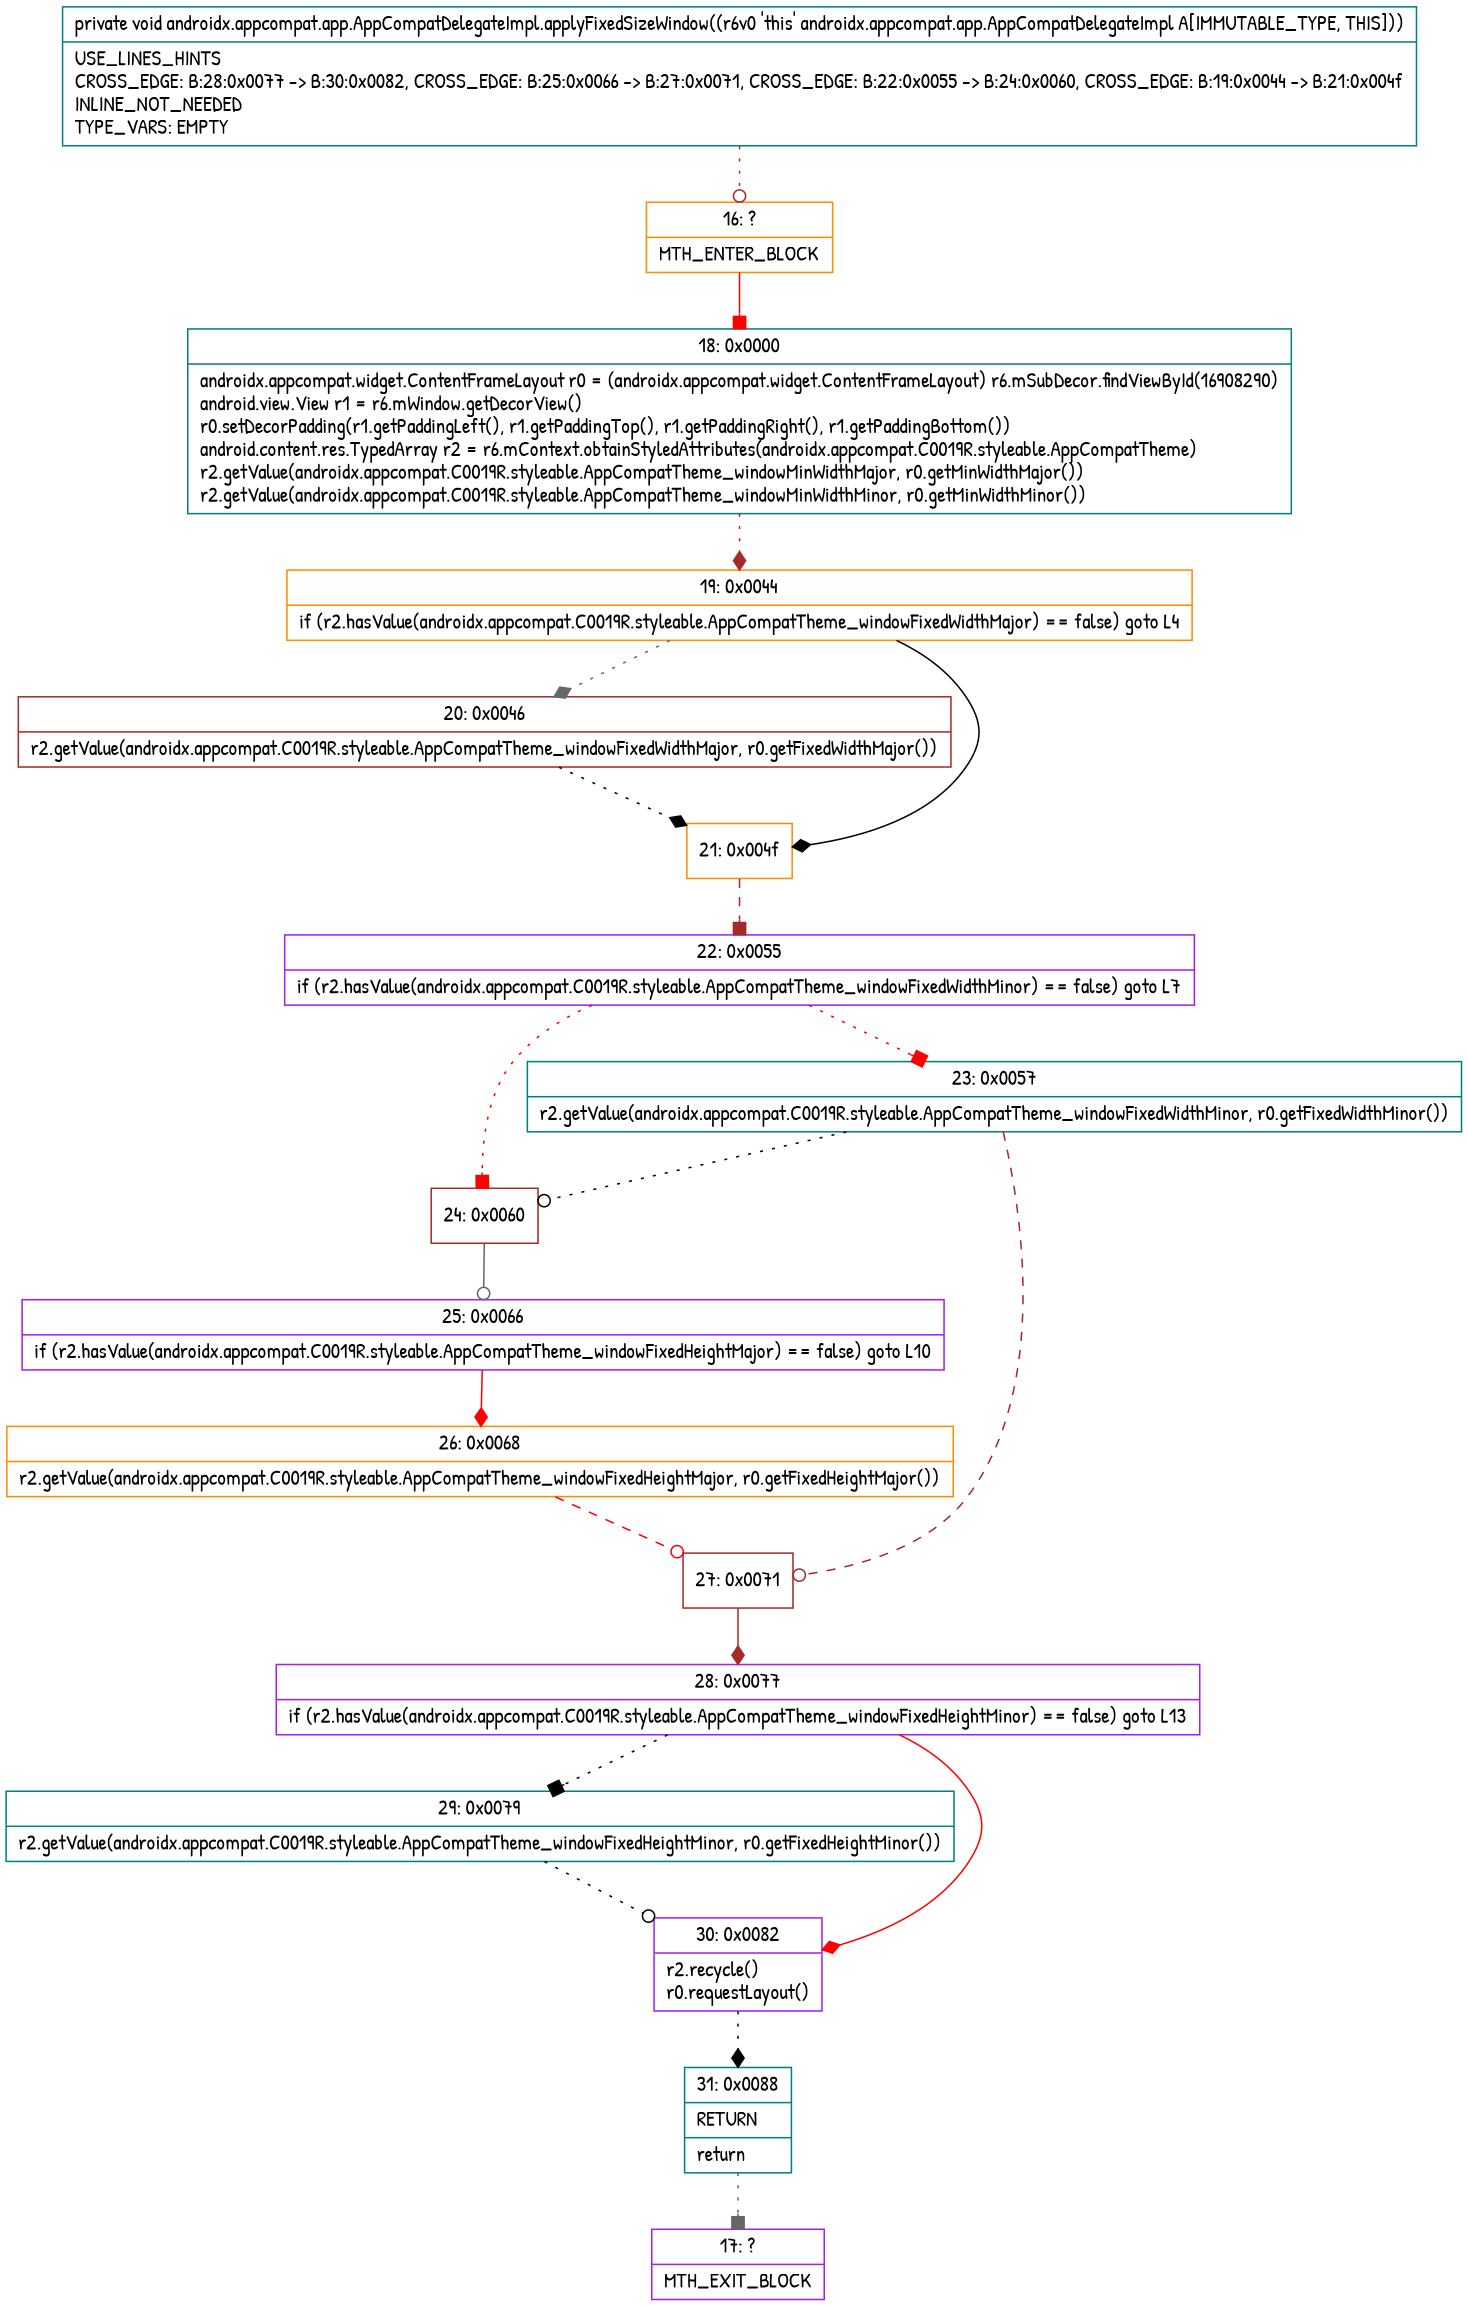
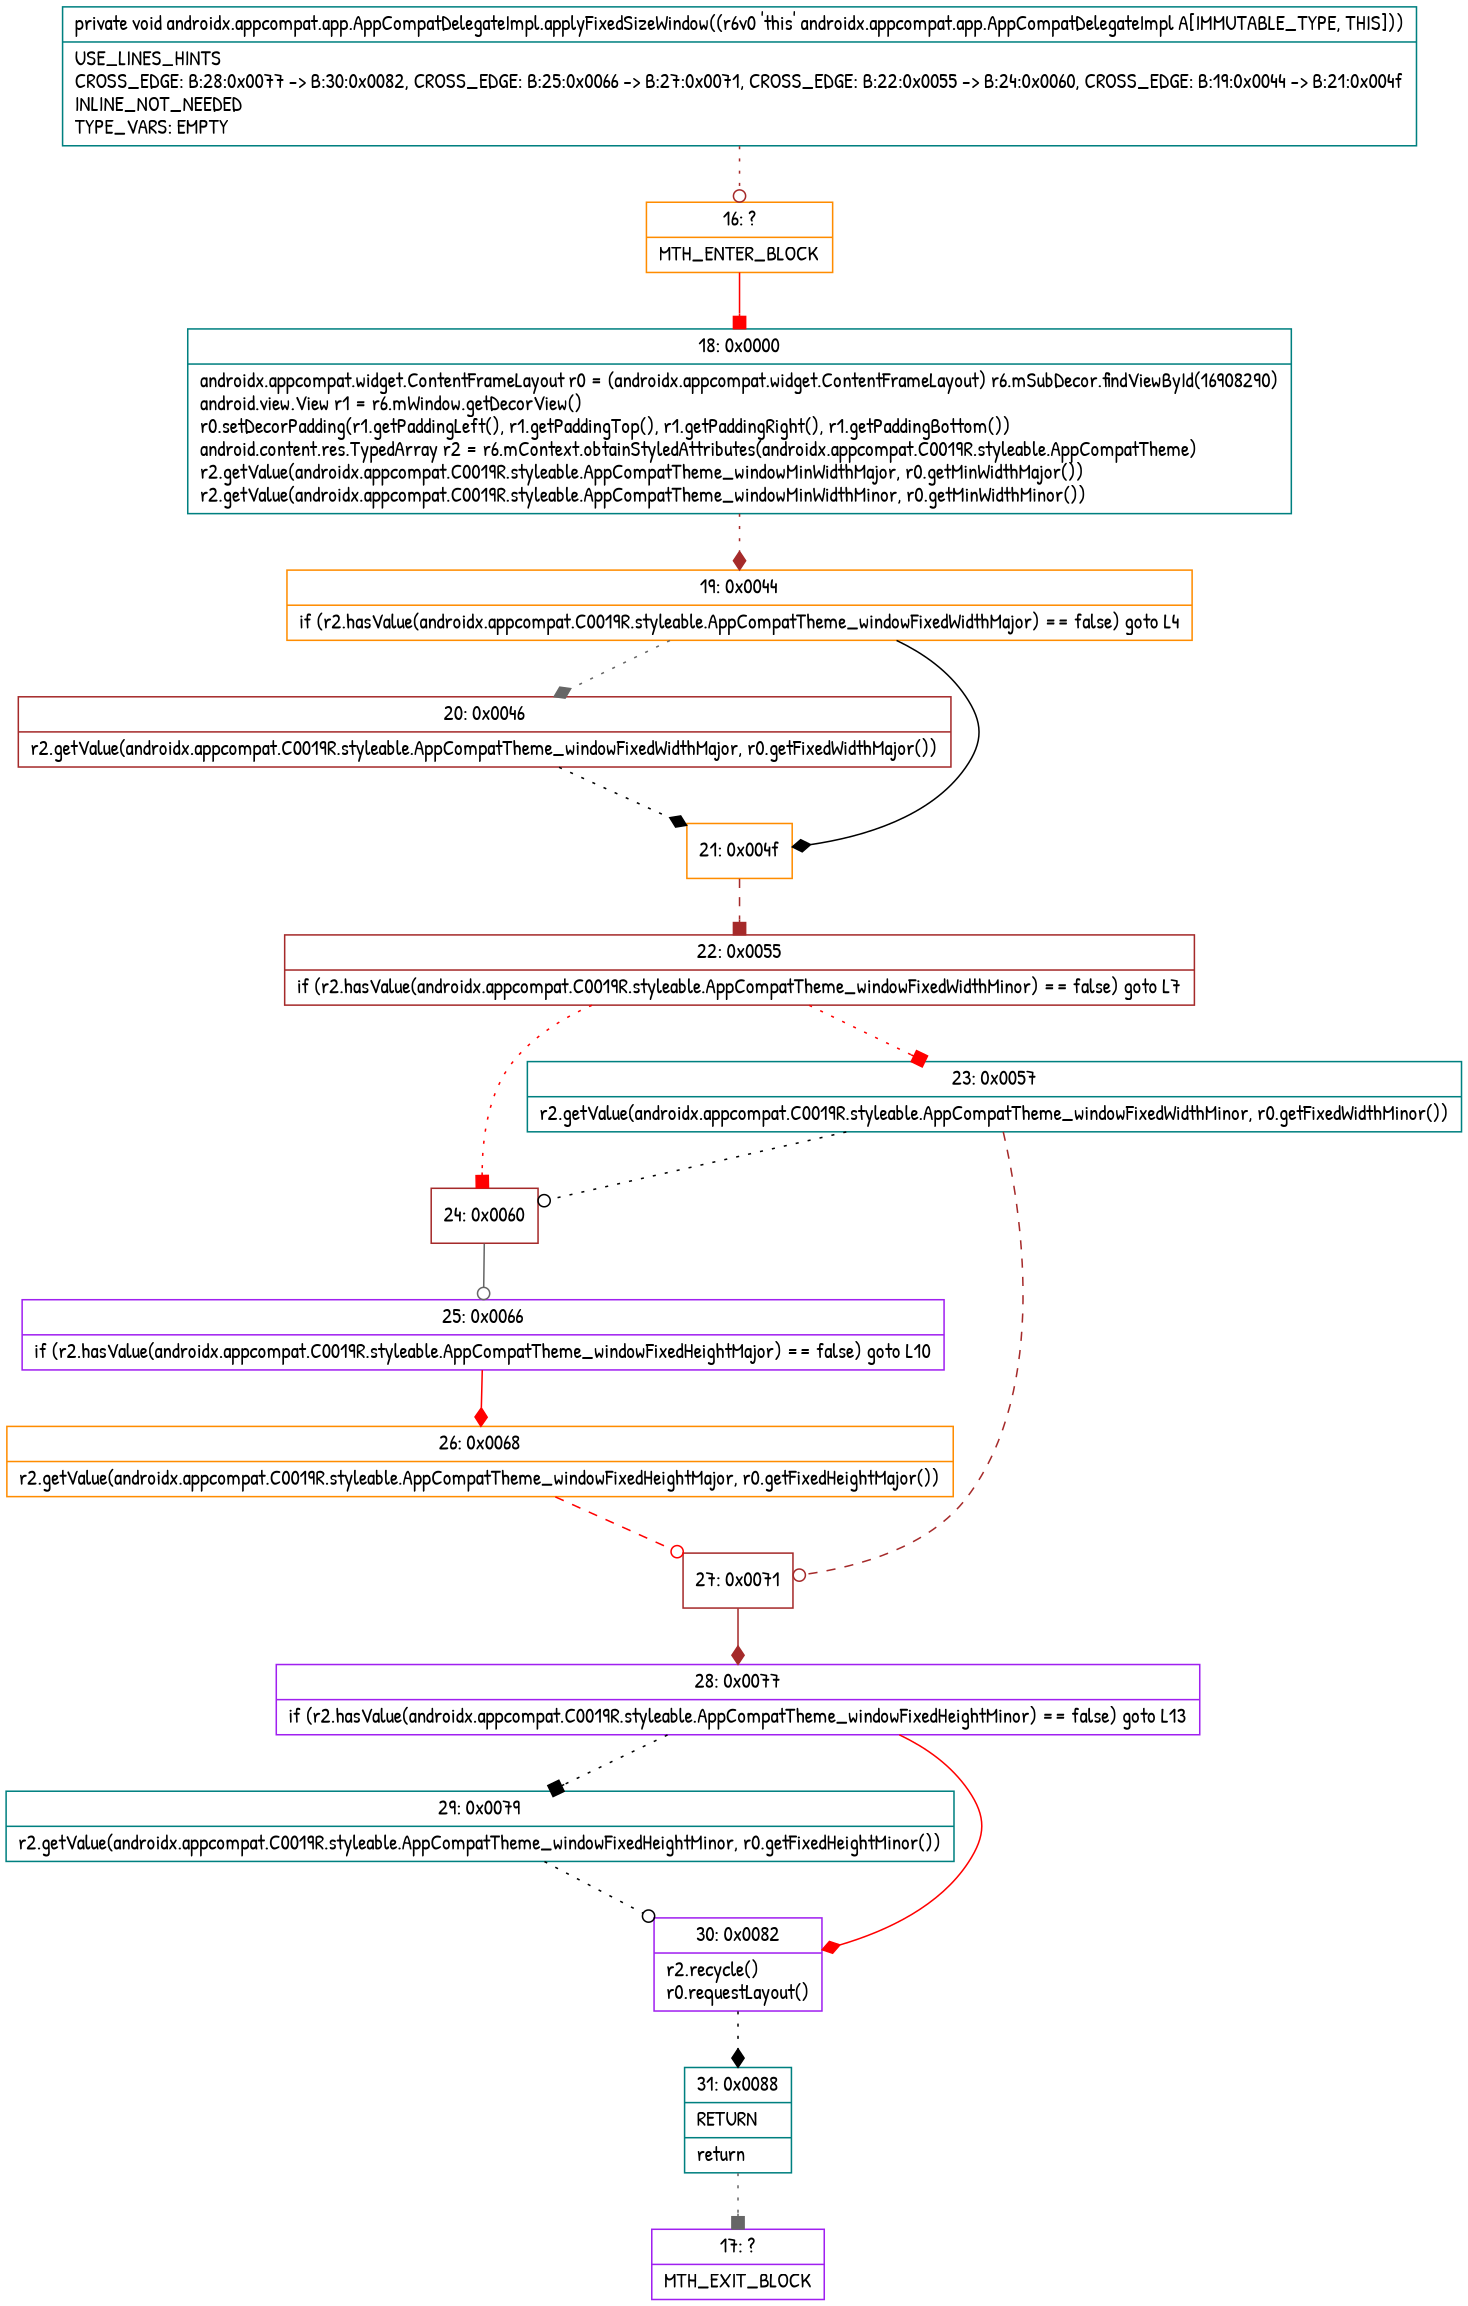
(740, 970) -> (740, 970)
